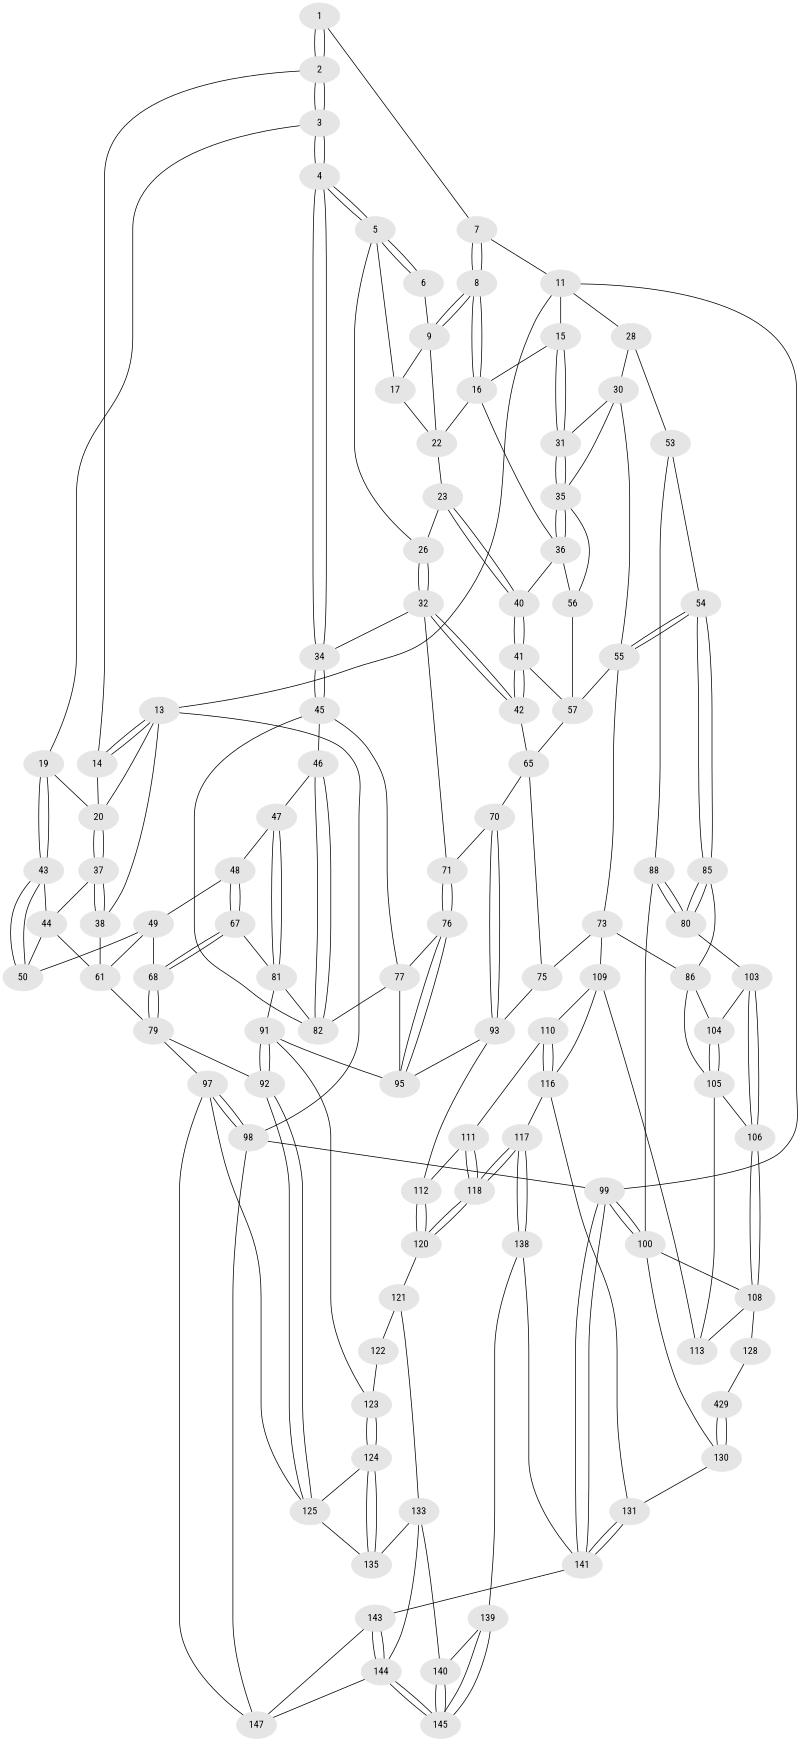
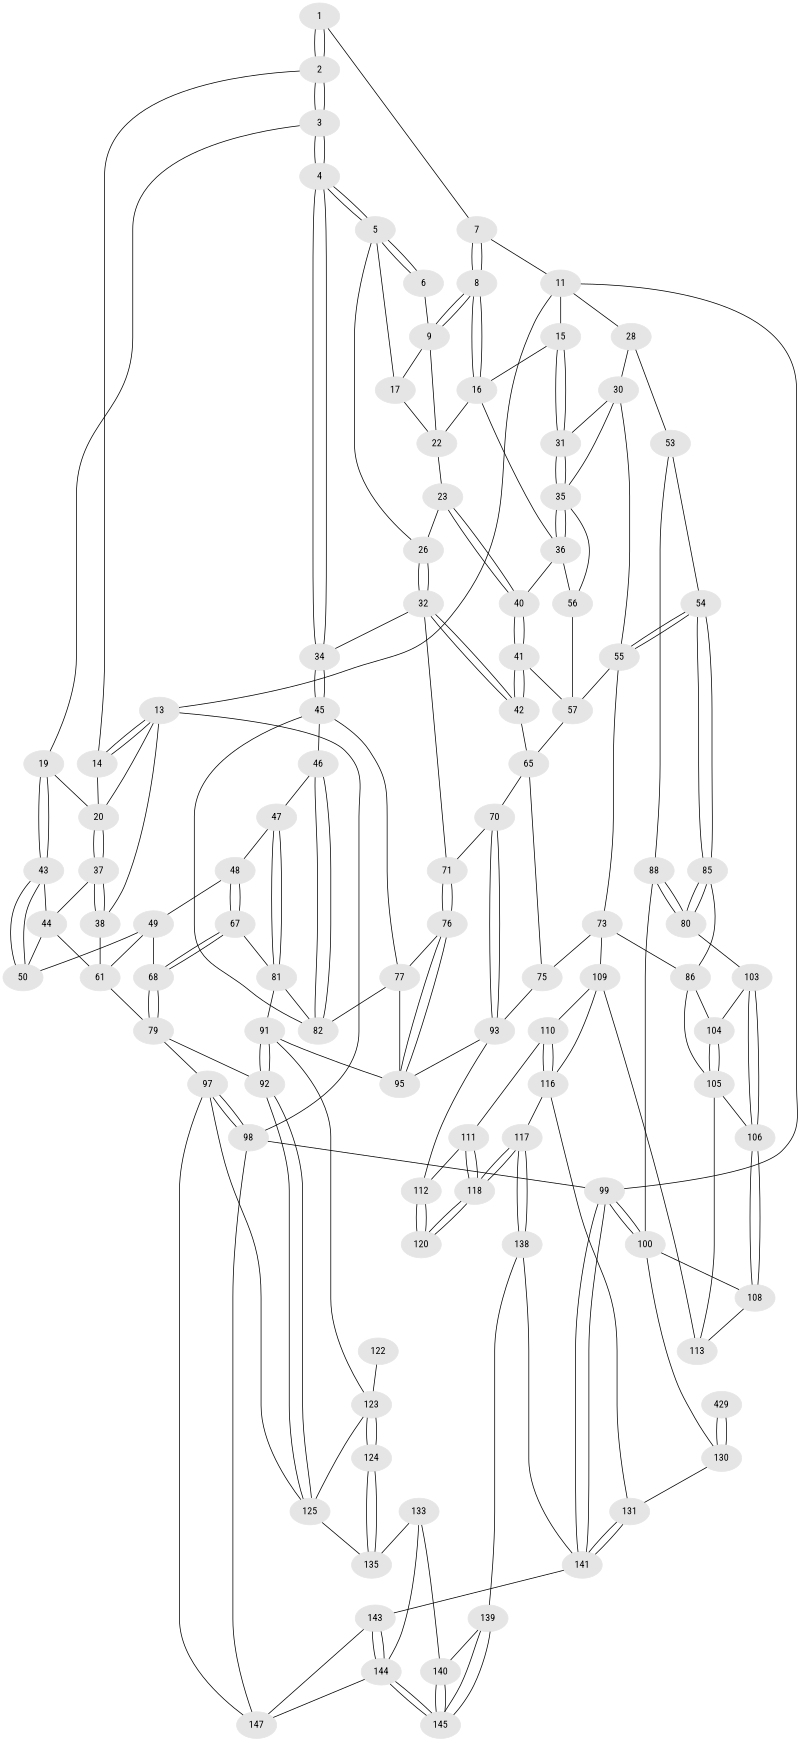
(399, 1298) -> none
(751, 1351) -> none
(341, 1485) -> (338, 1457)
